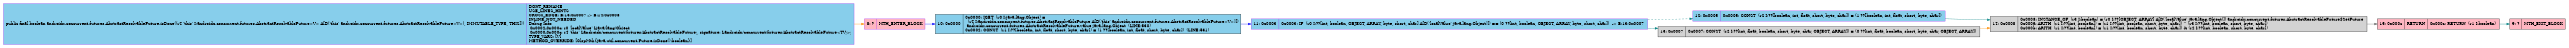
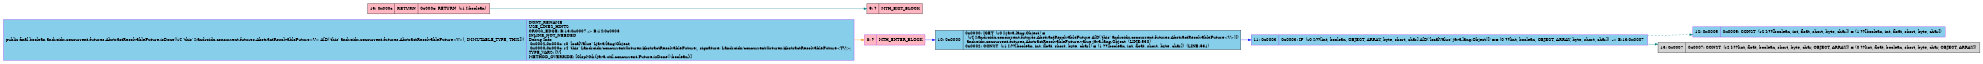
(2179, 24) -> none
